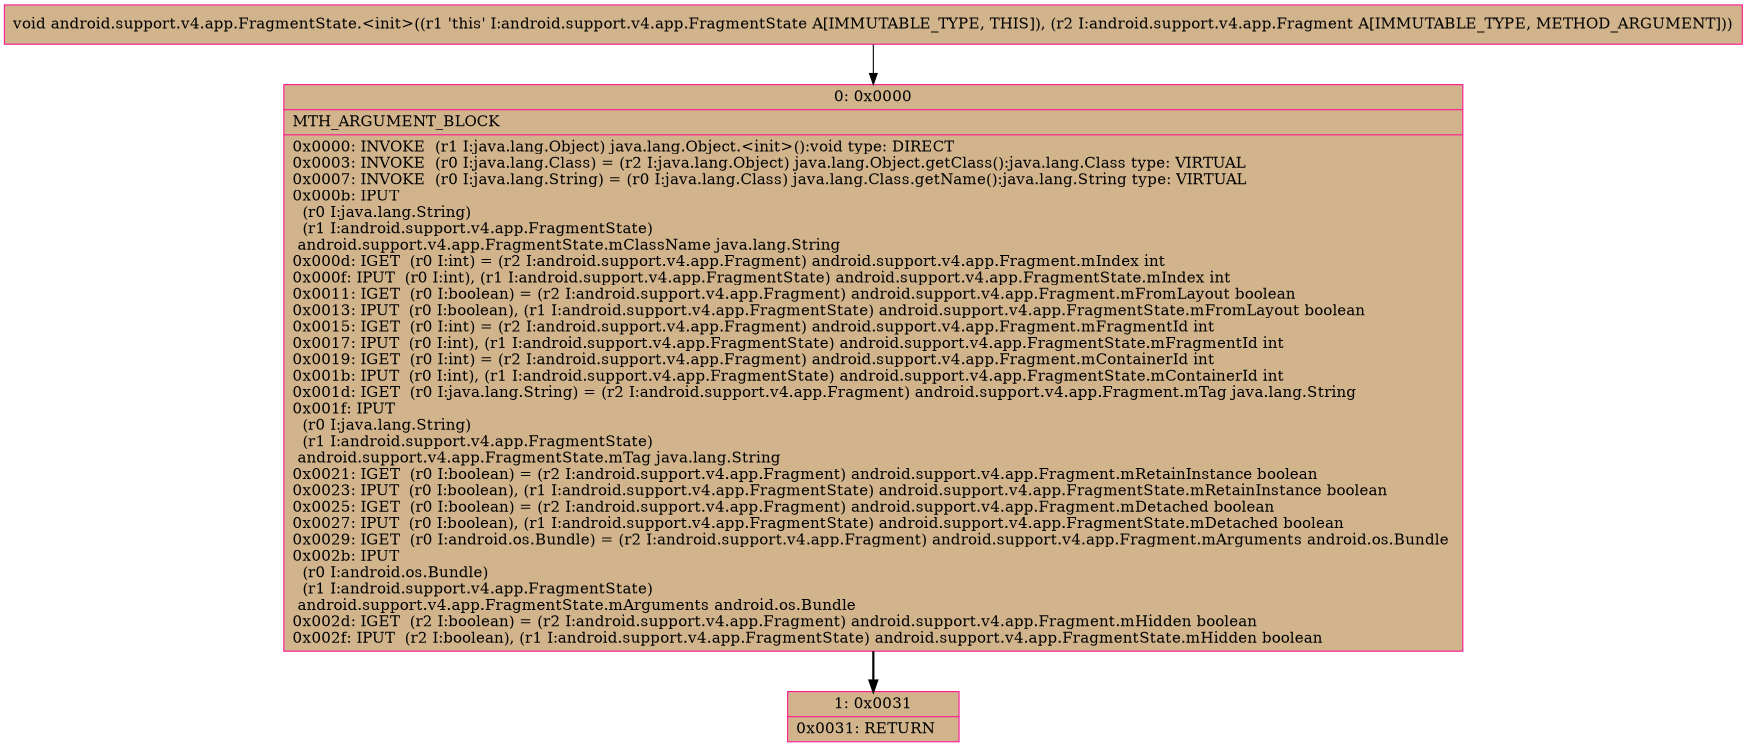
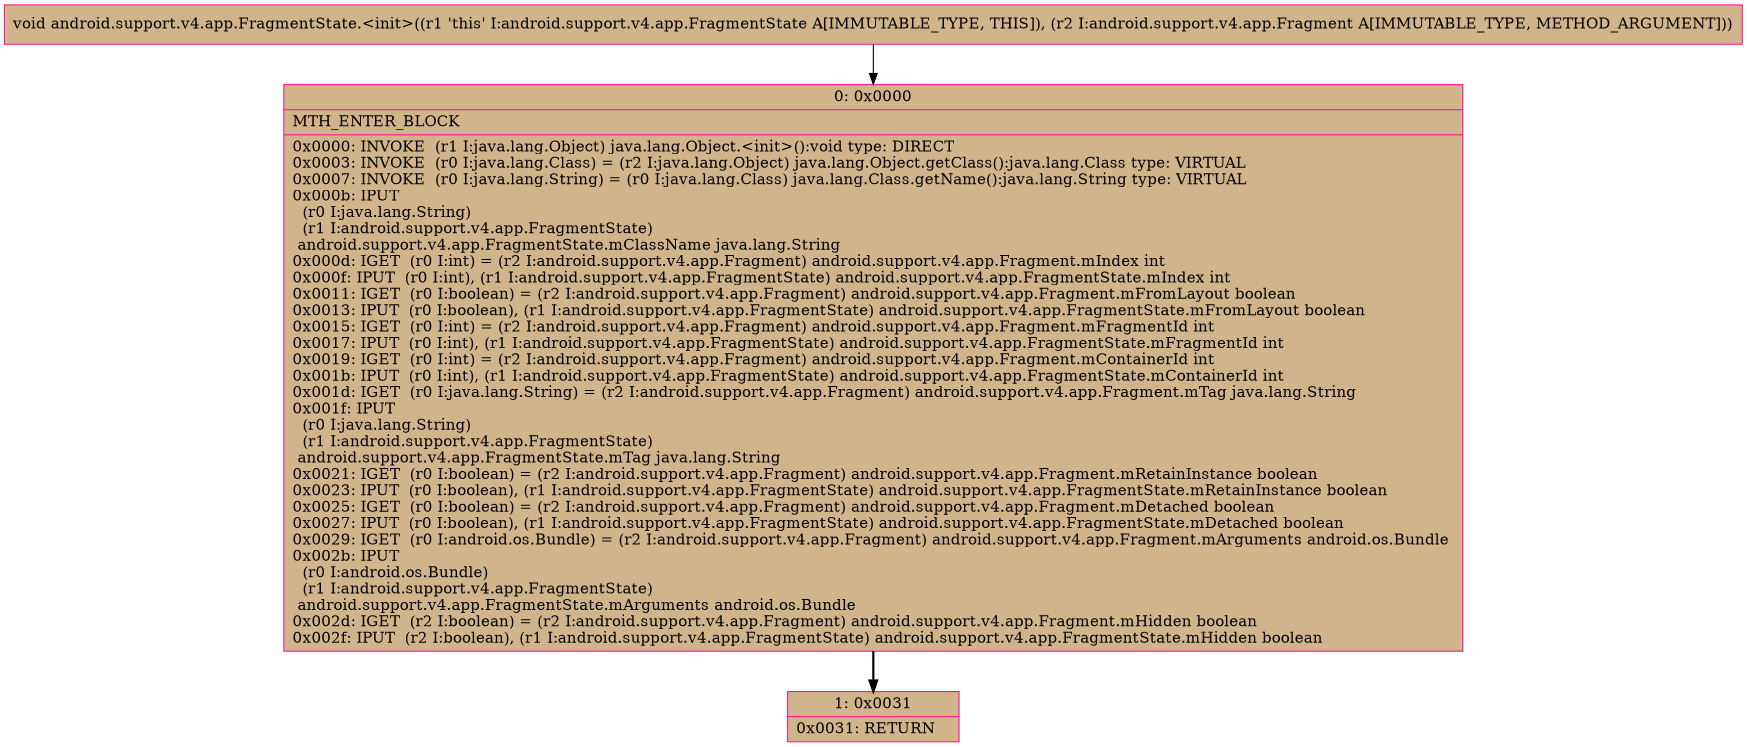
(396, 122) -> (377, 122)
